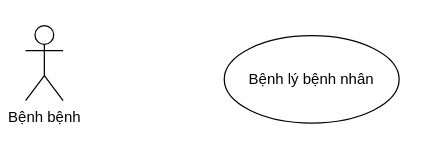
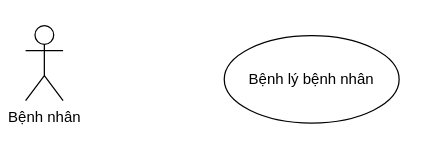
(45, 118) -> (45, 118)
